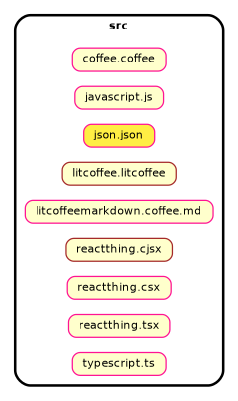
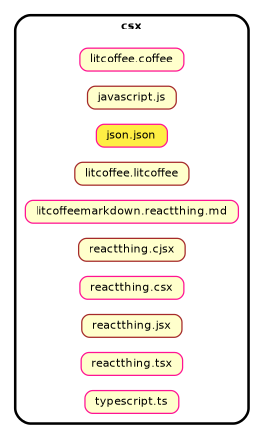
(119, 27) -> (132, 27)
(119, 60) -> (132, 60)
(119, 98) -> (132, 98)
(119, 212) -> (132, 212)
none -> (132, 326)
